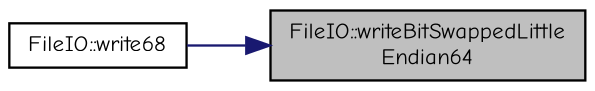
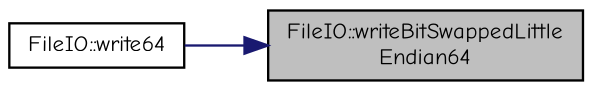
(98, 45) -> (97, 45)
